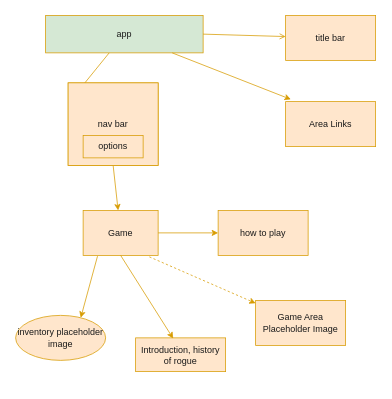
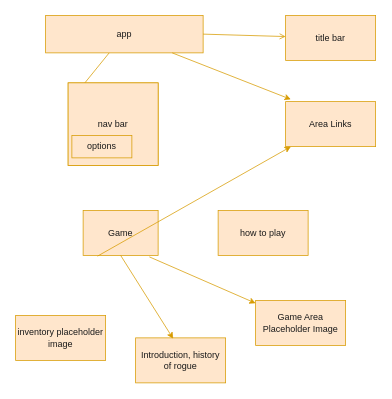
(124, 34) -> (124, 34)
(113, 147) -> (102, 147)
(115, 186) -> none
(211, 233) -> none
(200, 279) -> (200, 279)
(89, 285) -> (192, 202)
(60, 338) -> (60, 338)
(180, 355) -> (180, 360)
